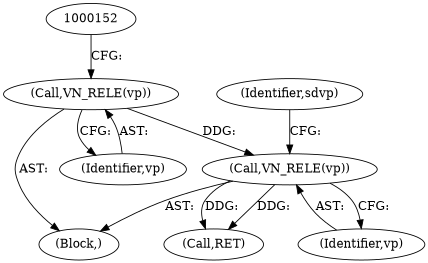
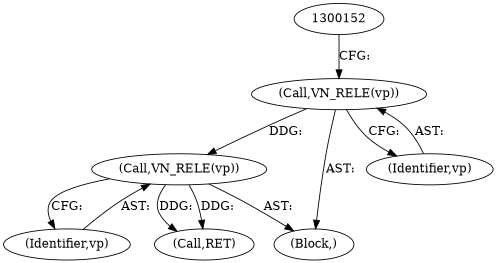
(91, 19) -> (339, 19)
(290, 94) -> none
